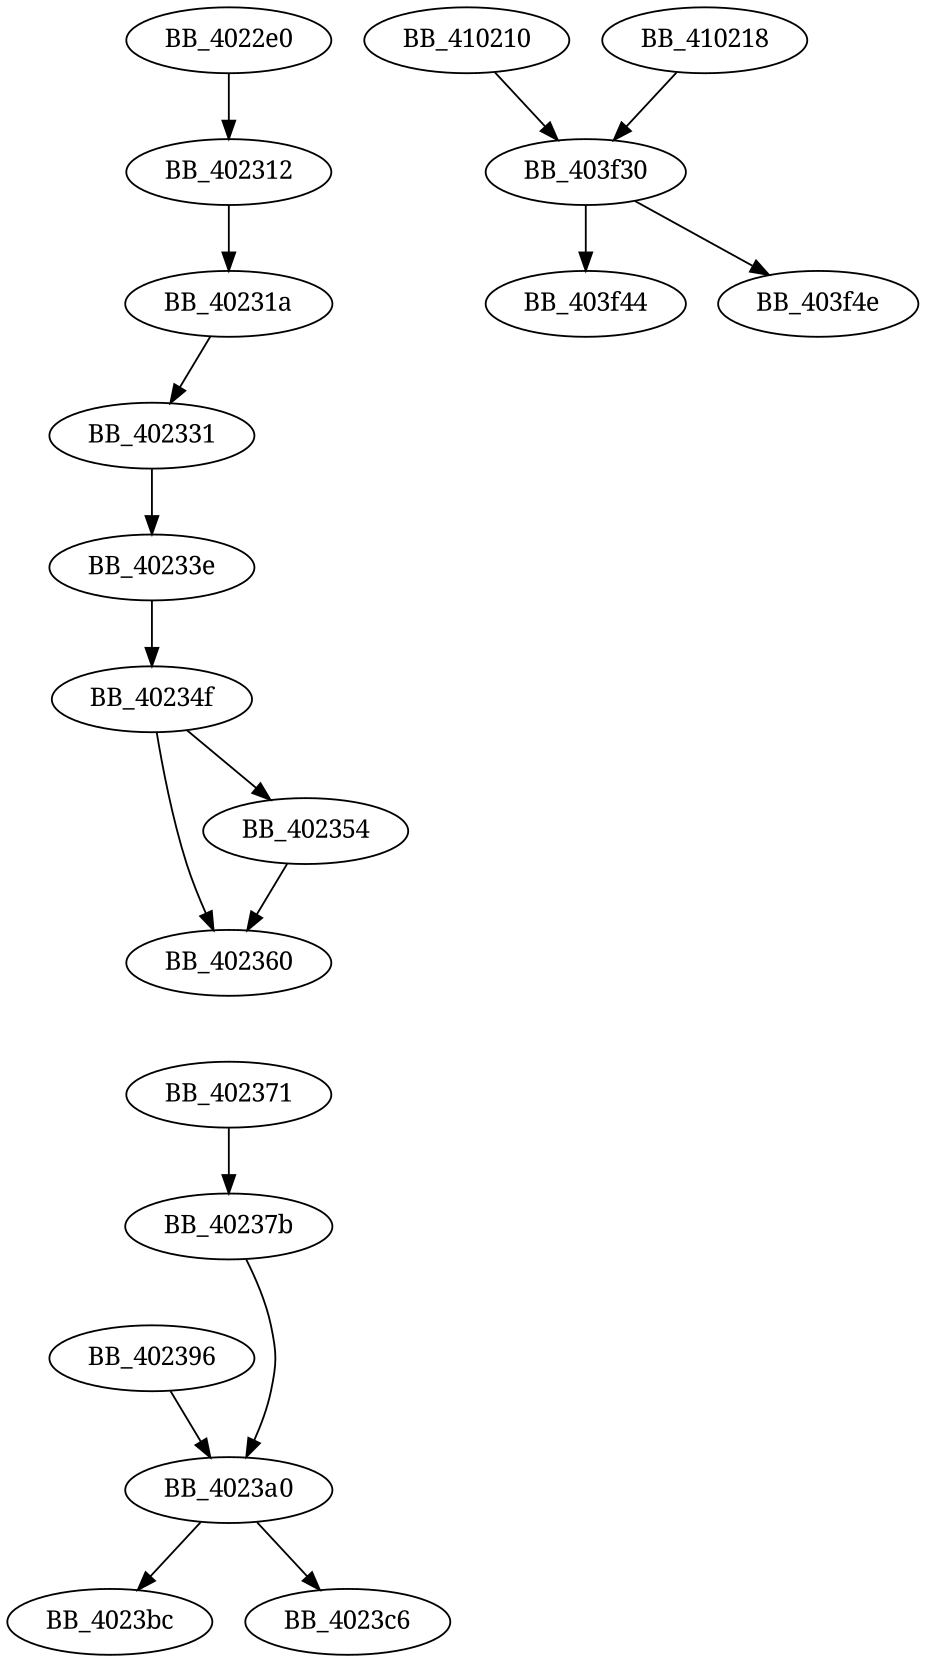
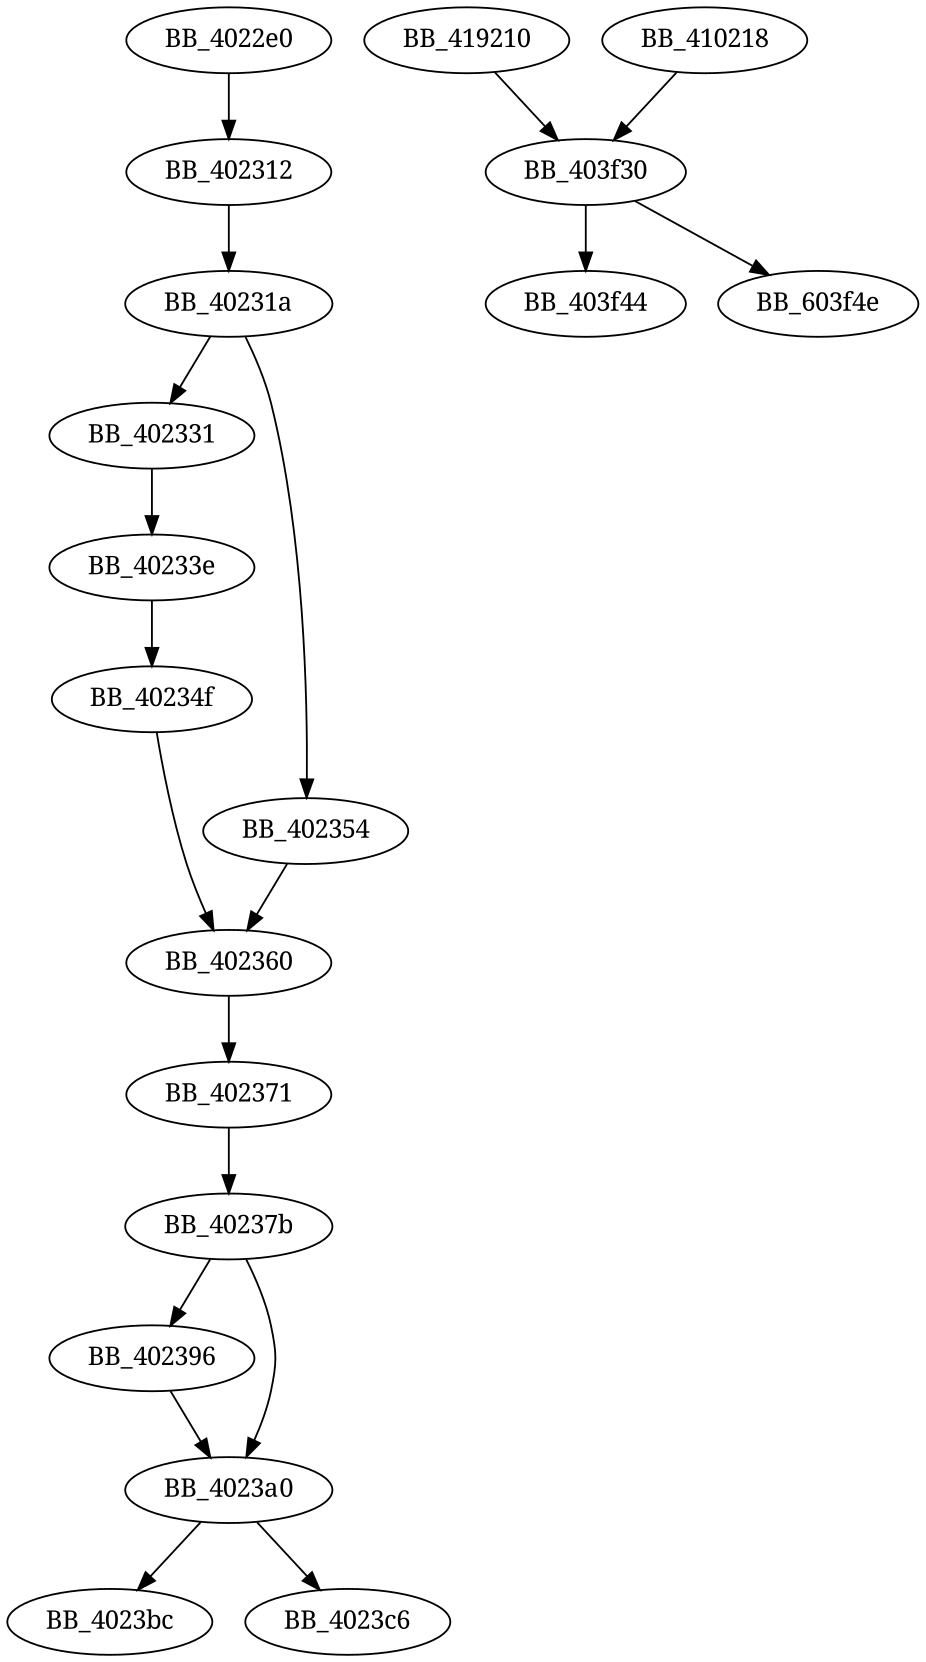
(467, 40) -> (467, 40)
(818, 304) -> (818, 304)
(221, 759) -> (297, 555)
none -> (229, 1020)
none -> (195, 1285)
